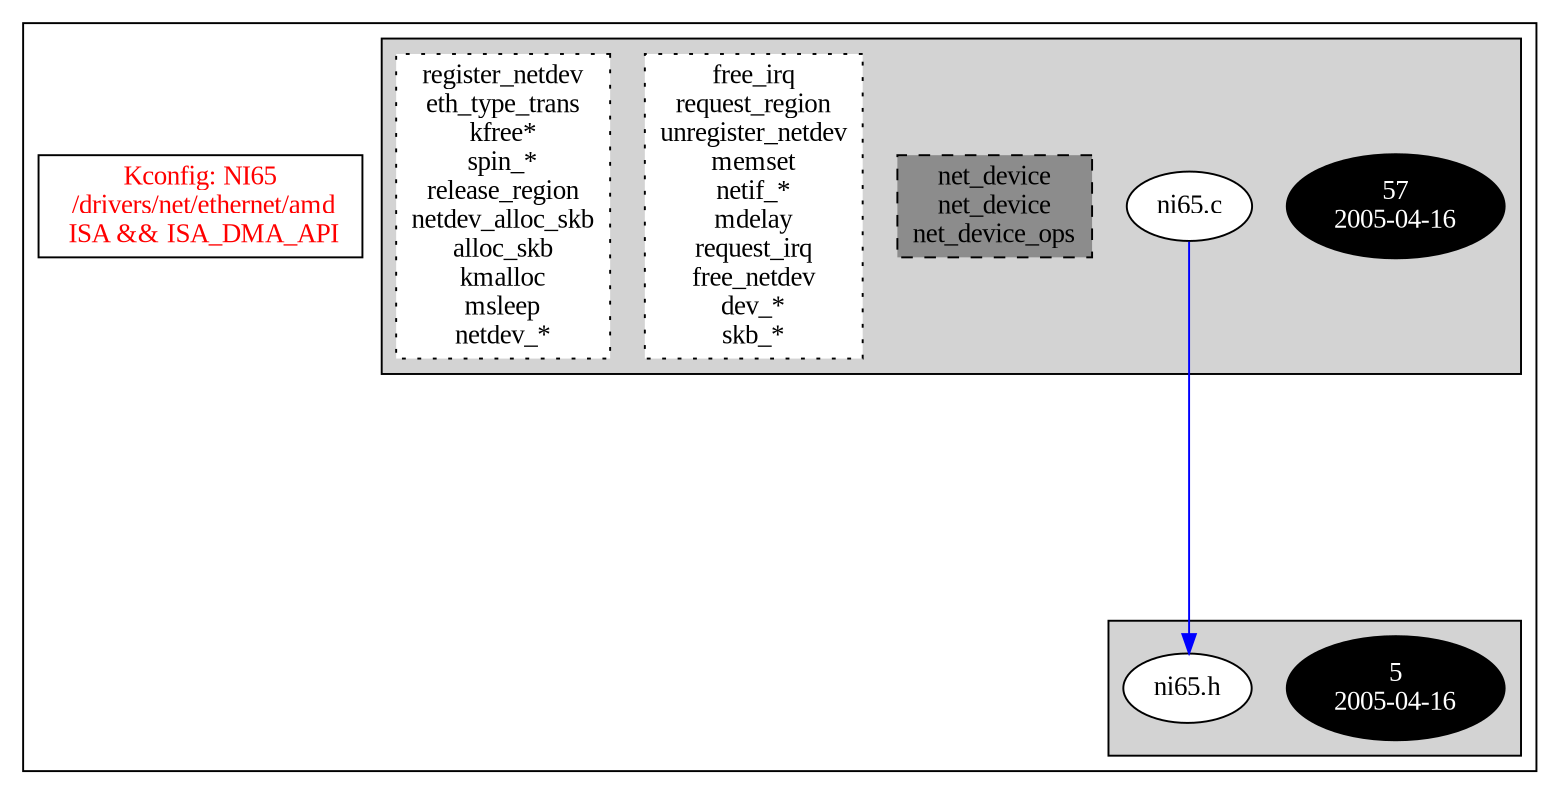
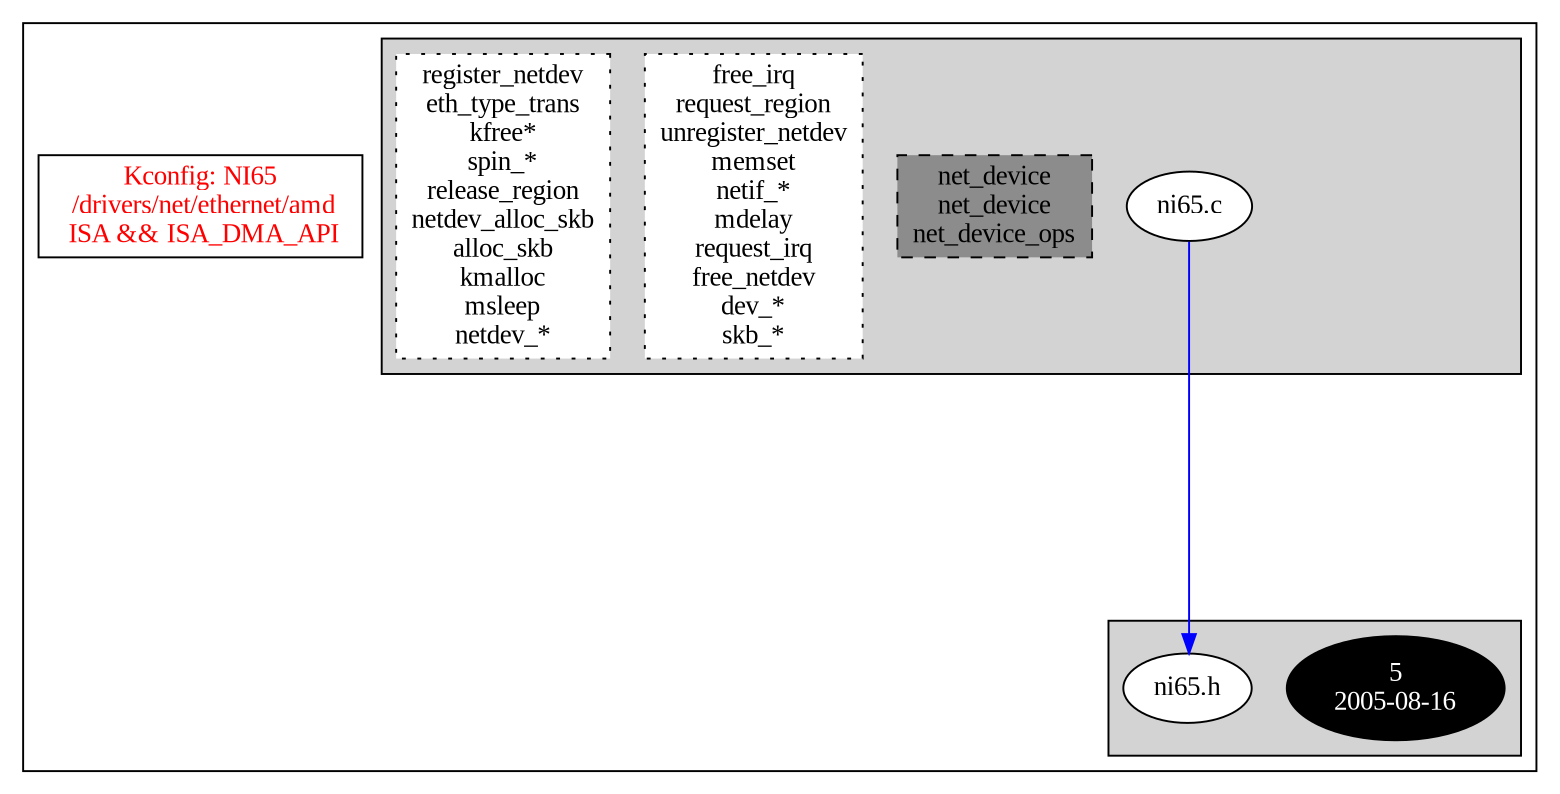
(1396, 206) -> none
(1396, 688) -> (1396, 688)
